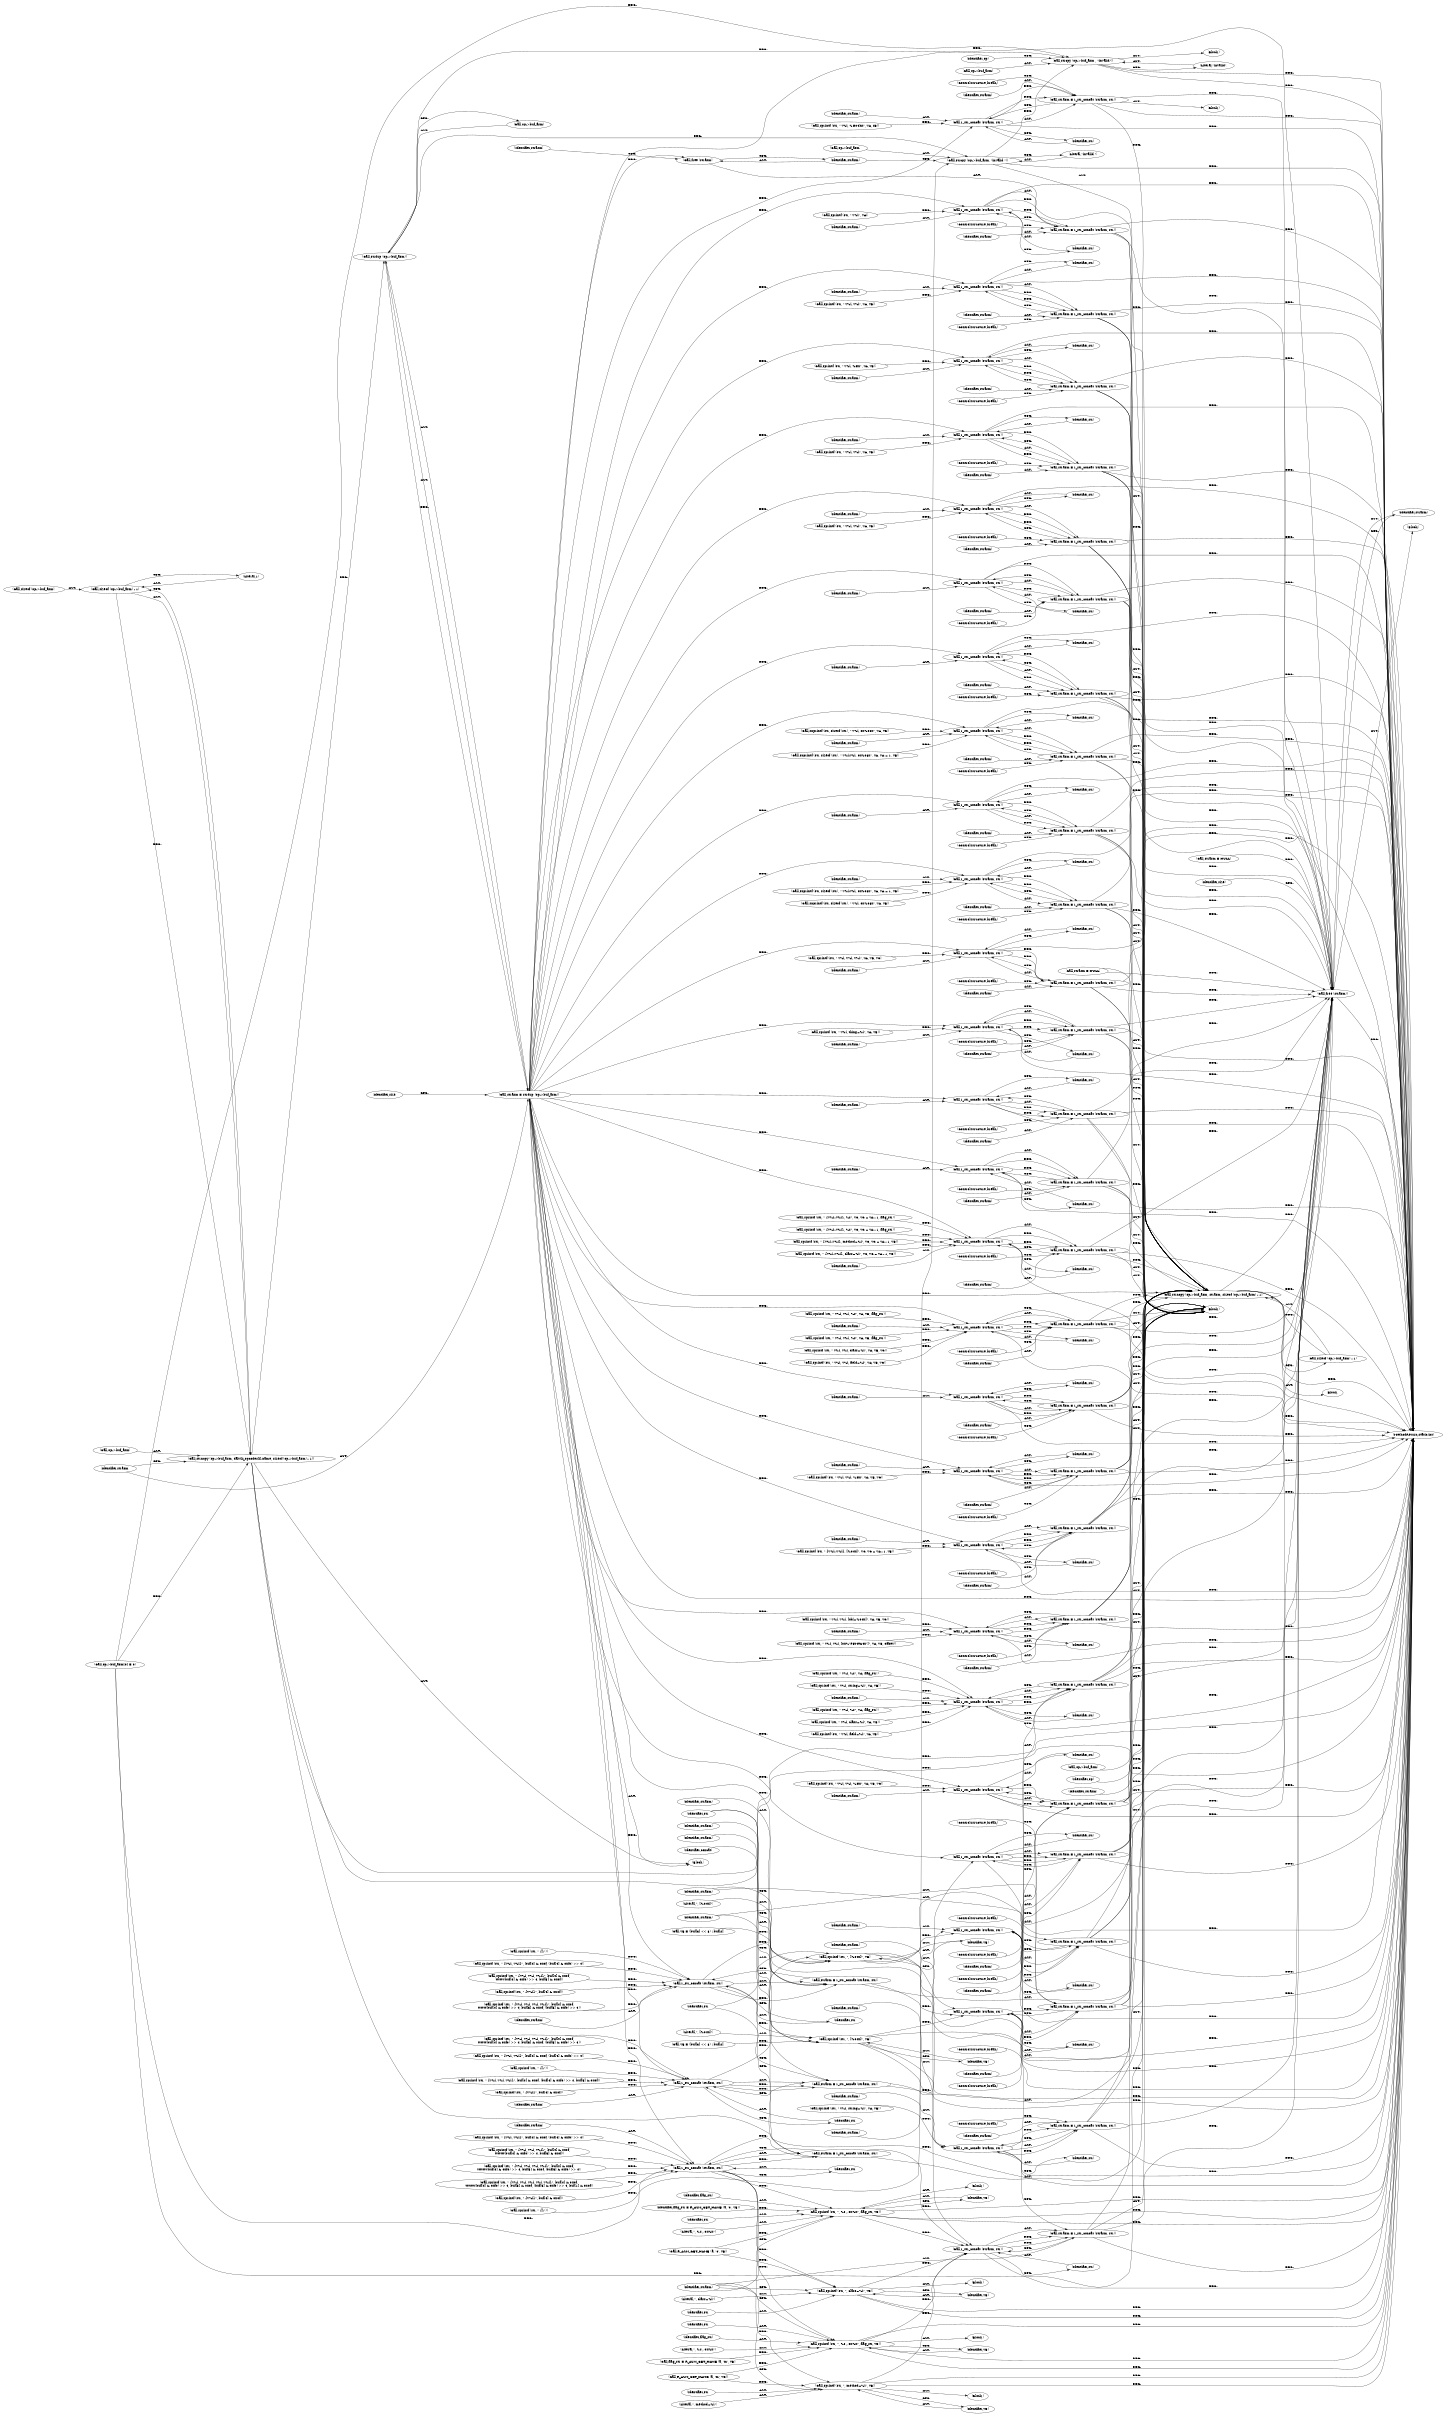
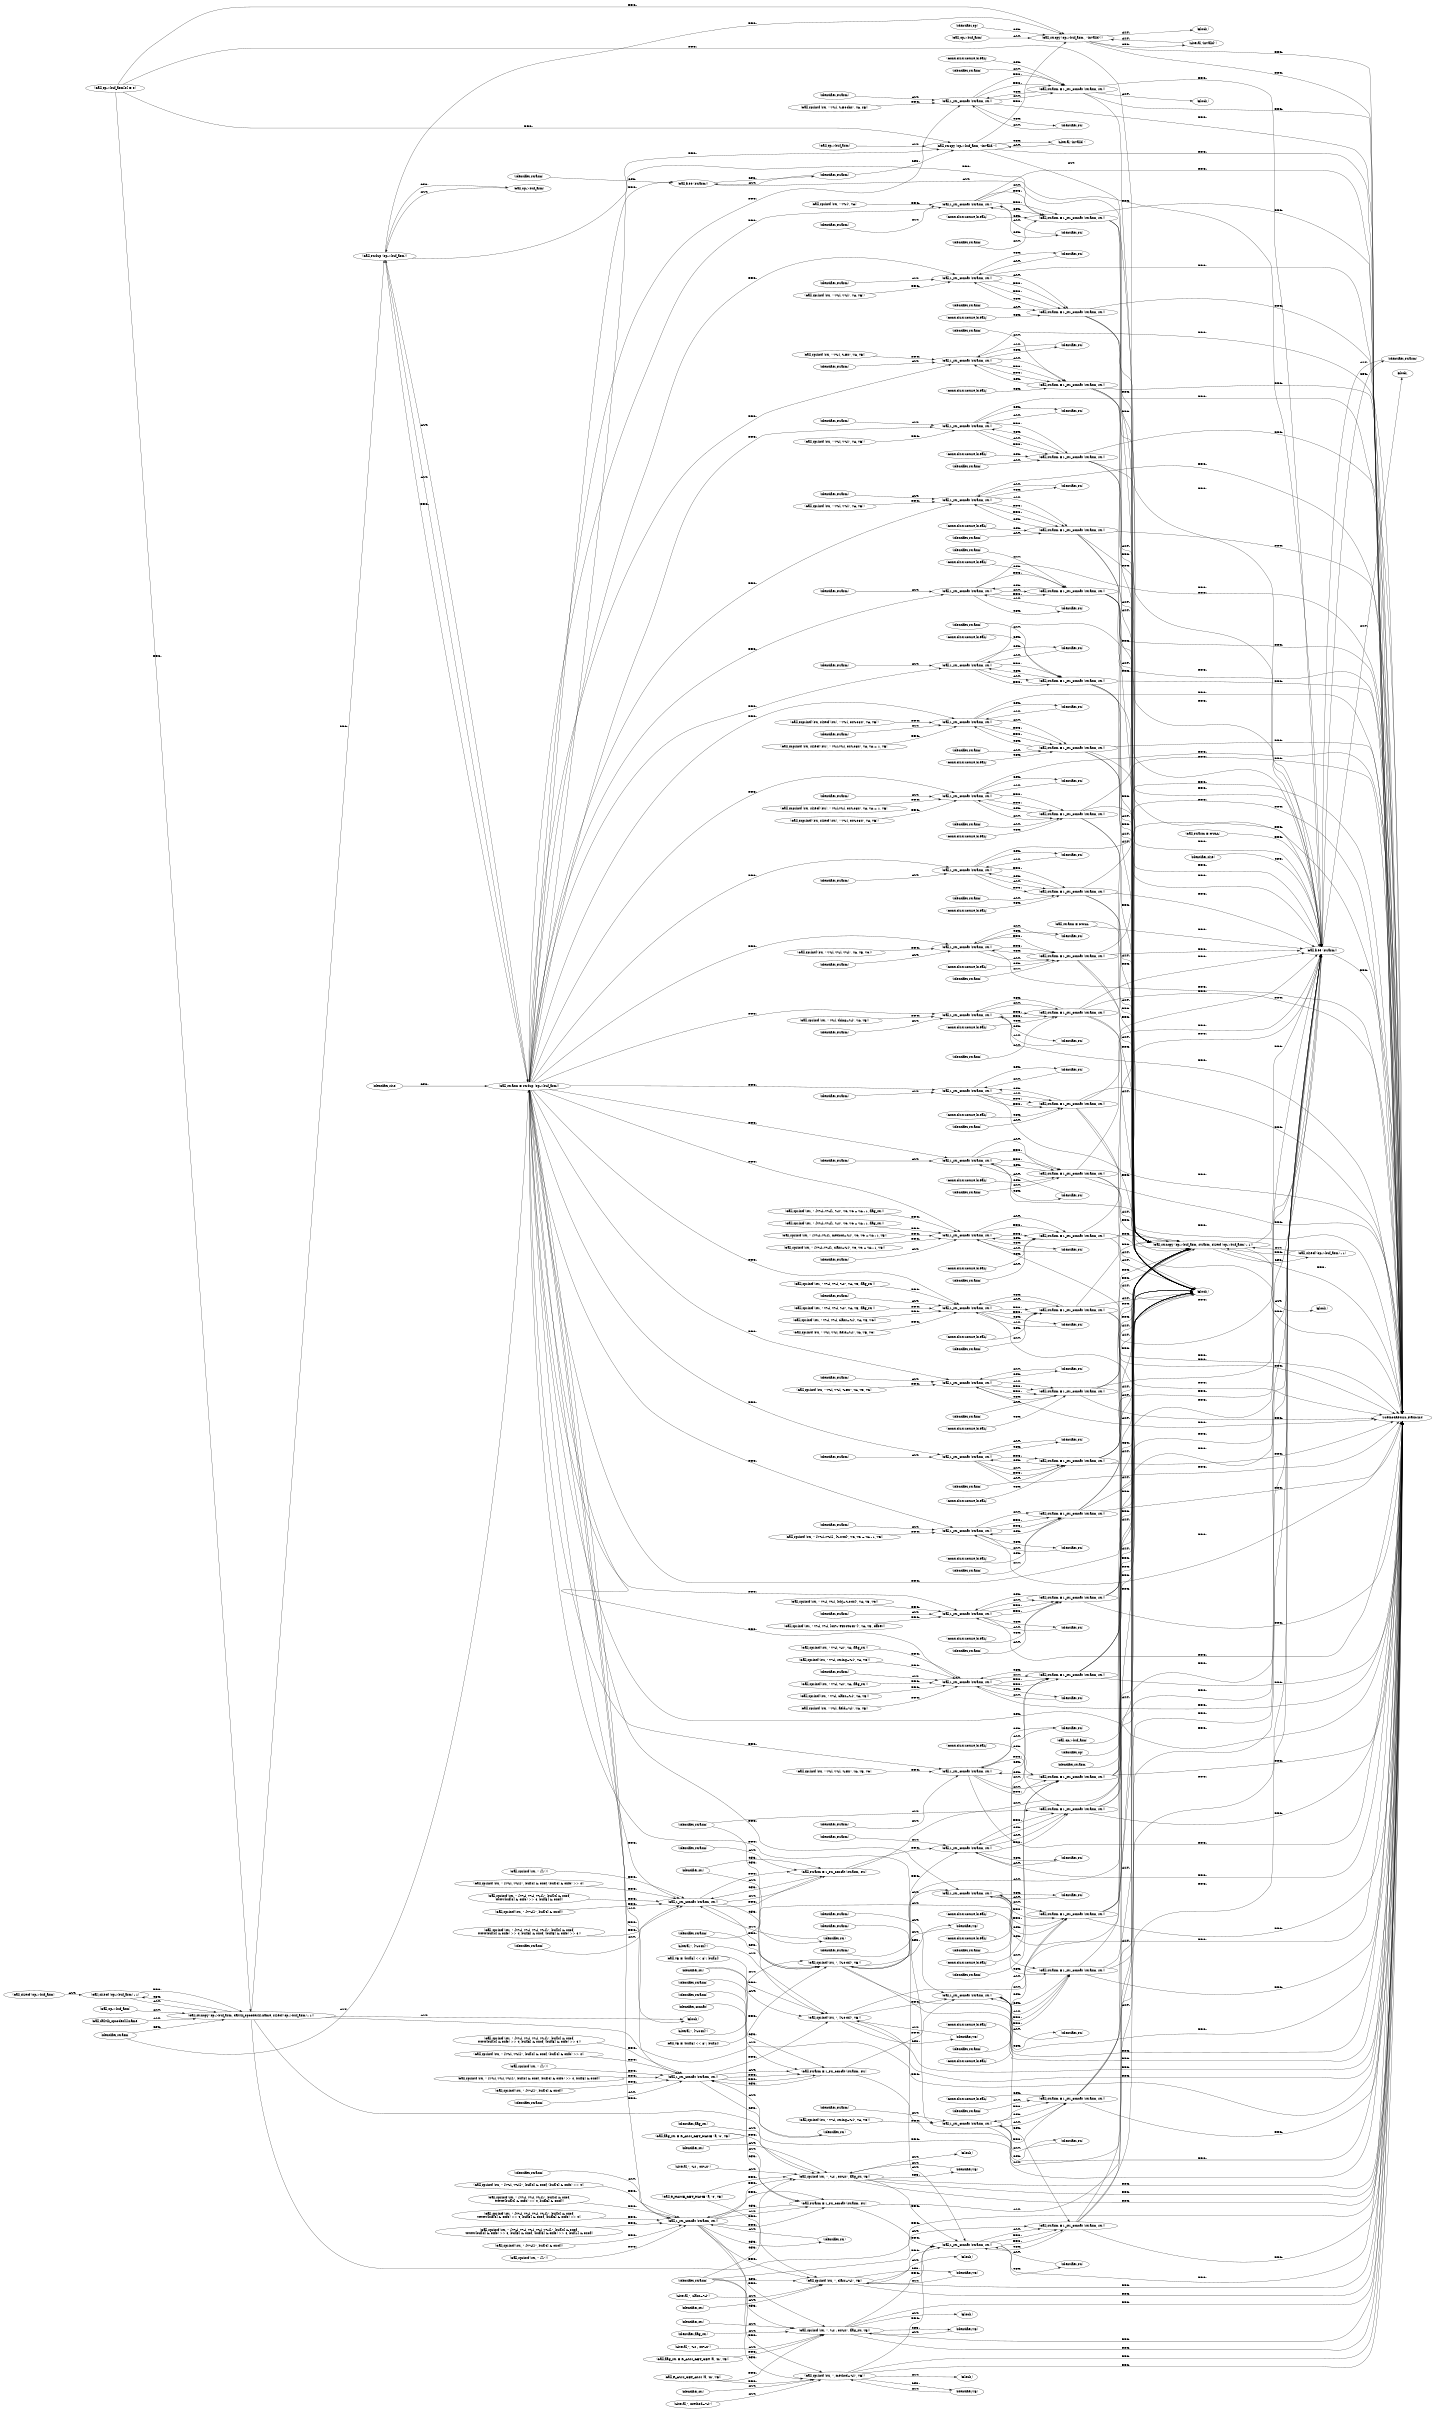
(251, 577) -> none
(1029, 1597) -> (1018, 1714)
none -> (115, 2021)
(698, 2208) -> (693, 2136)
(698, 2252) -> (693, 2197)
(698, 2362) -> (693, 2359)
(698, 2377) -> (693, 2377)
